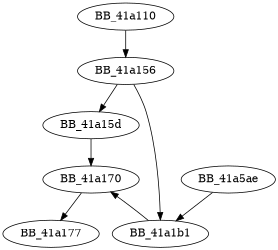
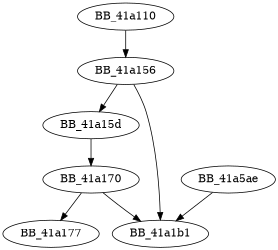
(133, 208) -> (119, 205)
